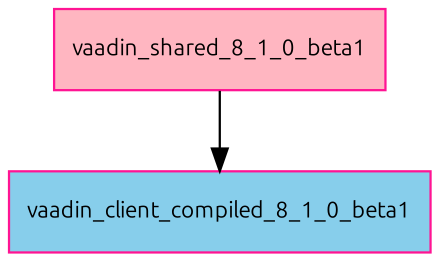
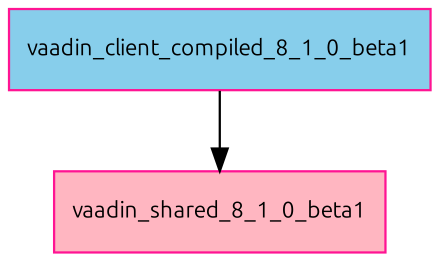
(220, 120) -> (220, 120)
